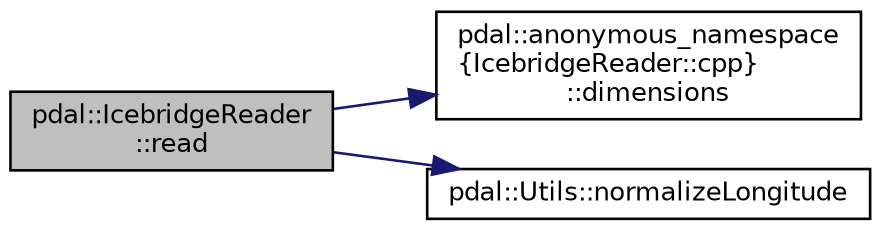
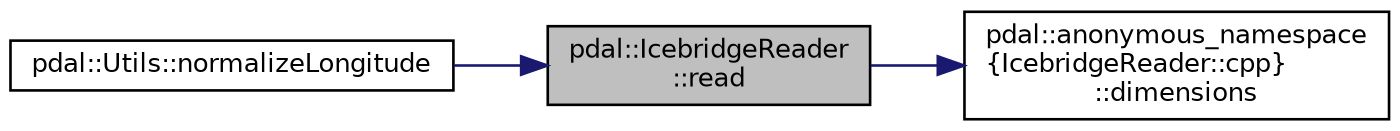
(383, 159) -> (487, 66)
